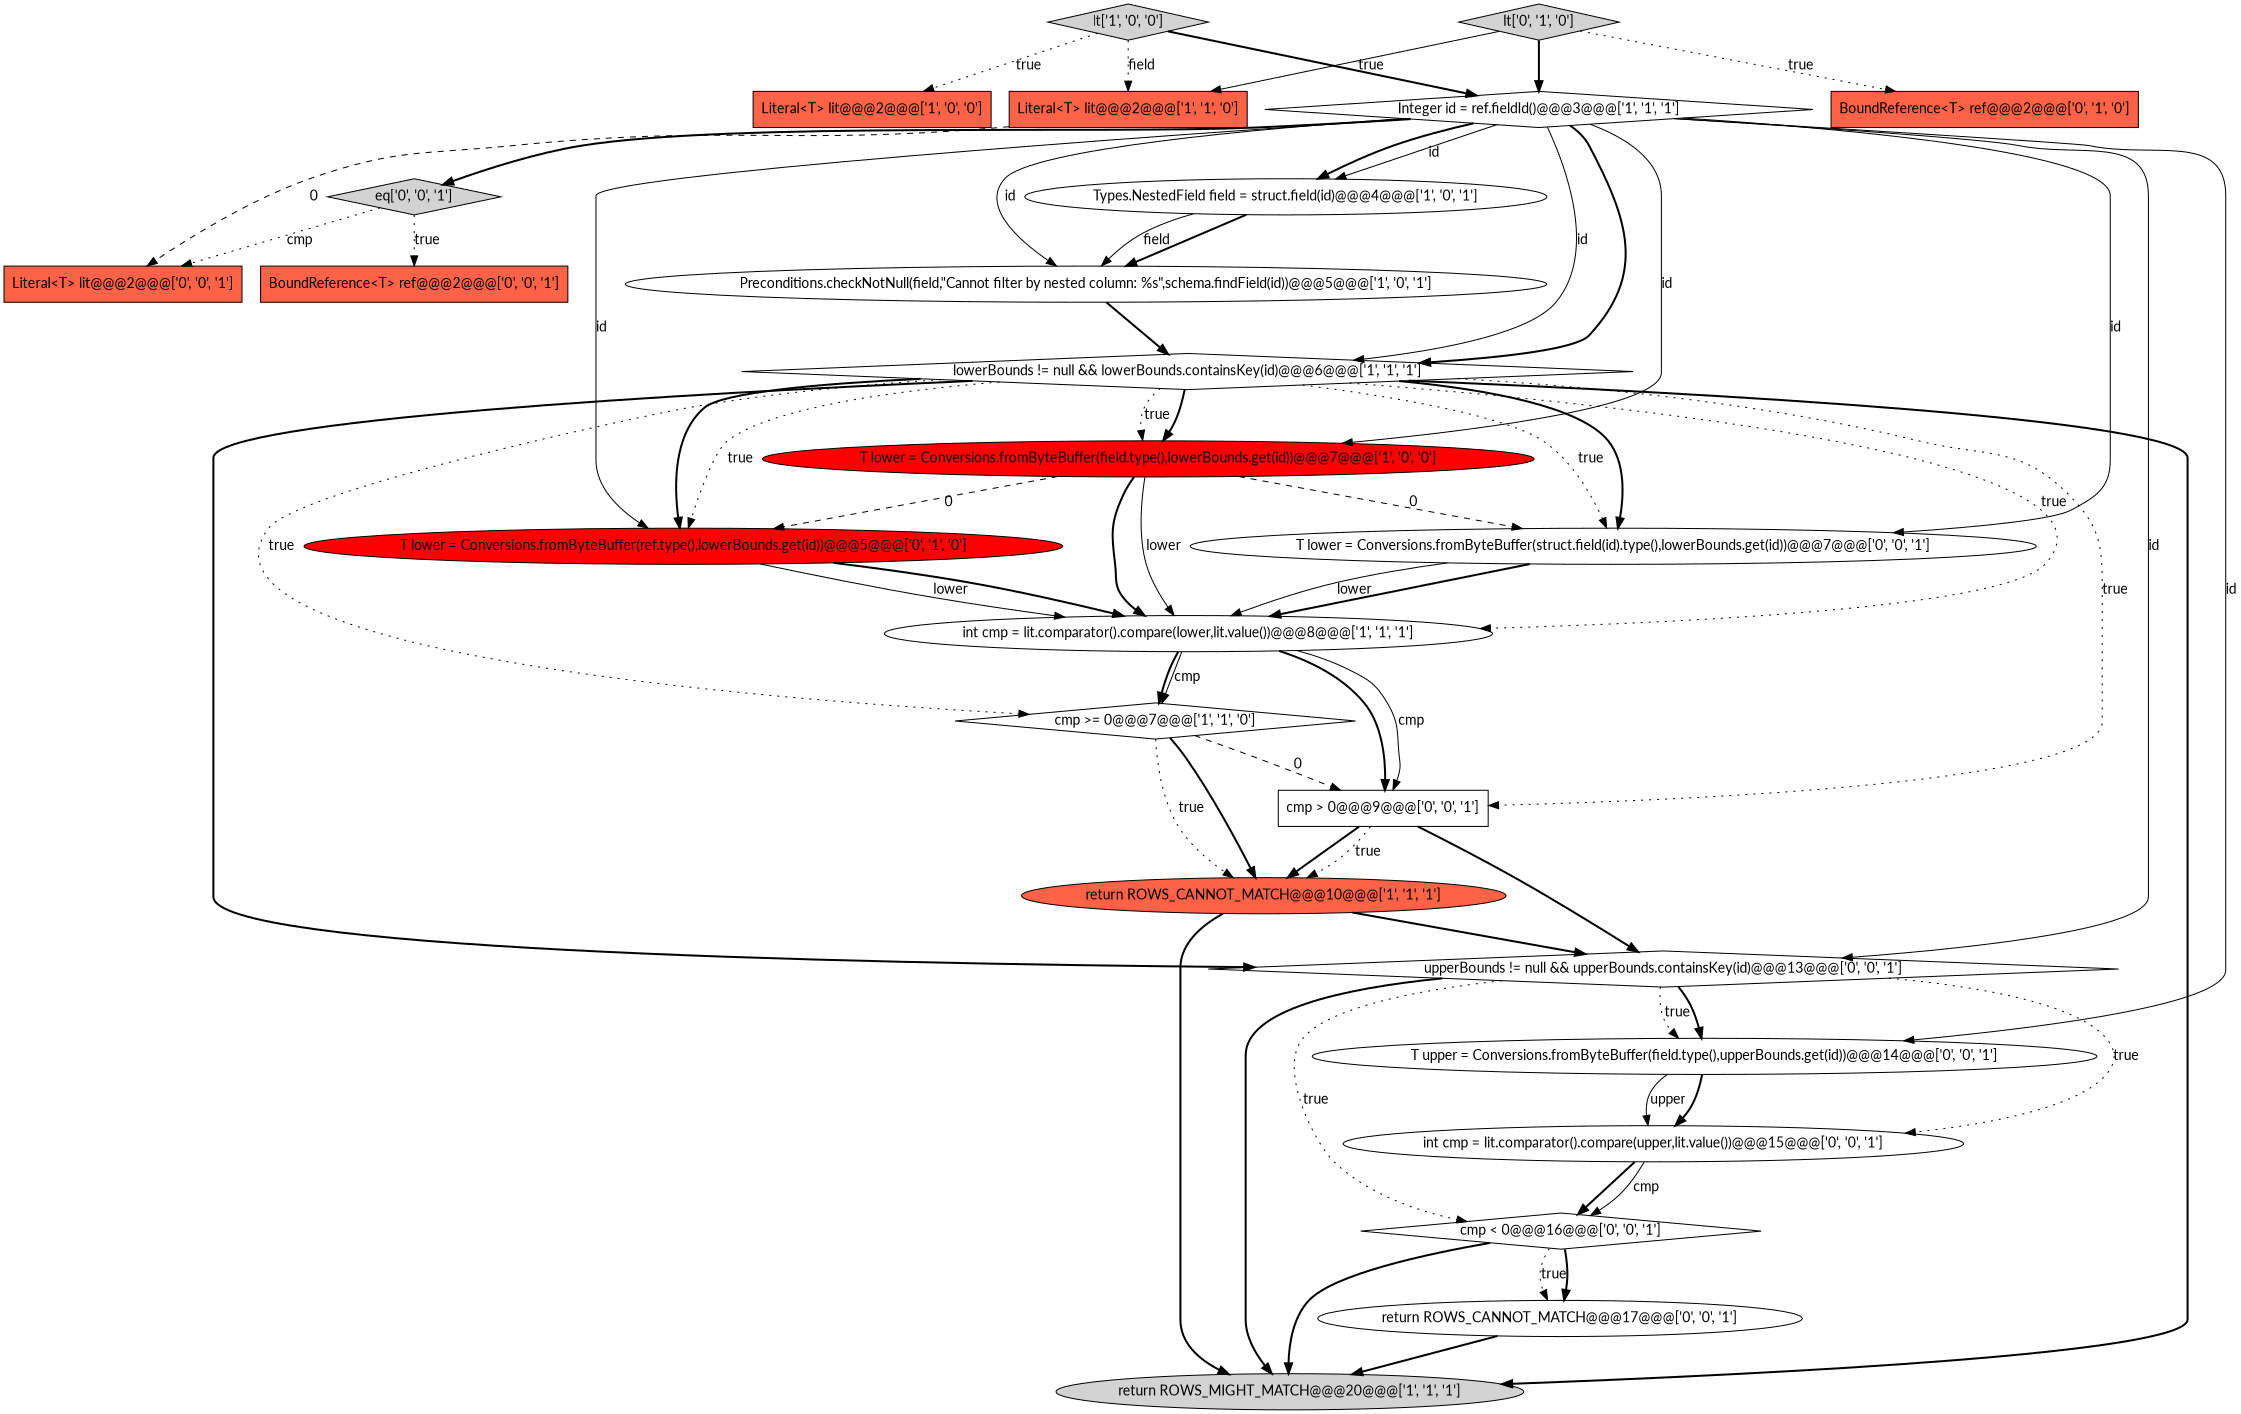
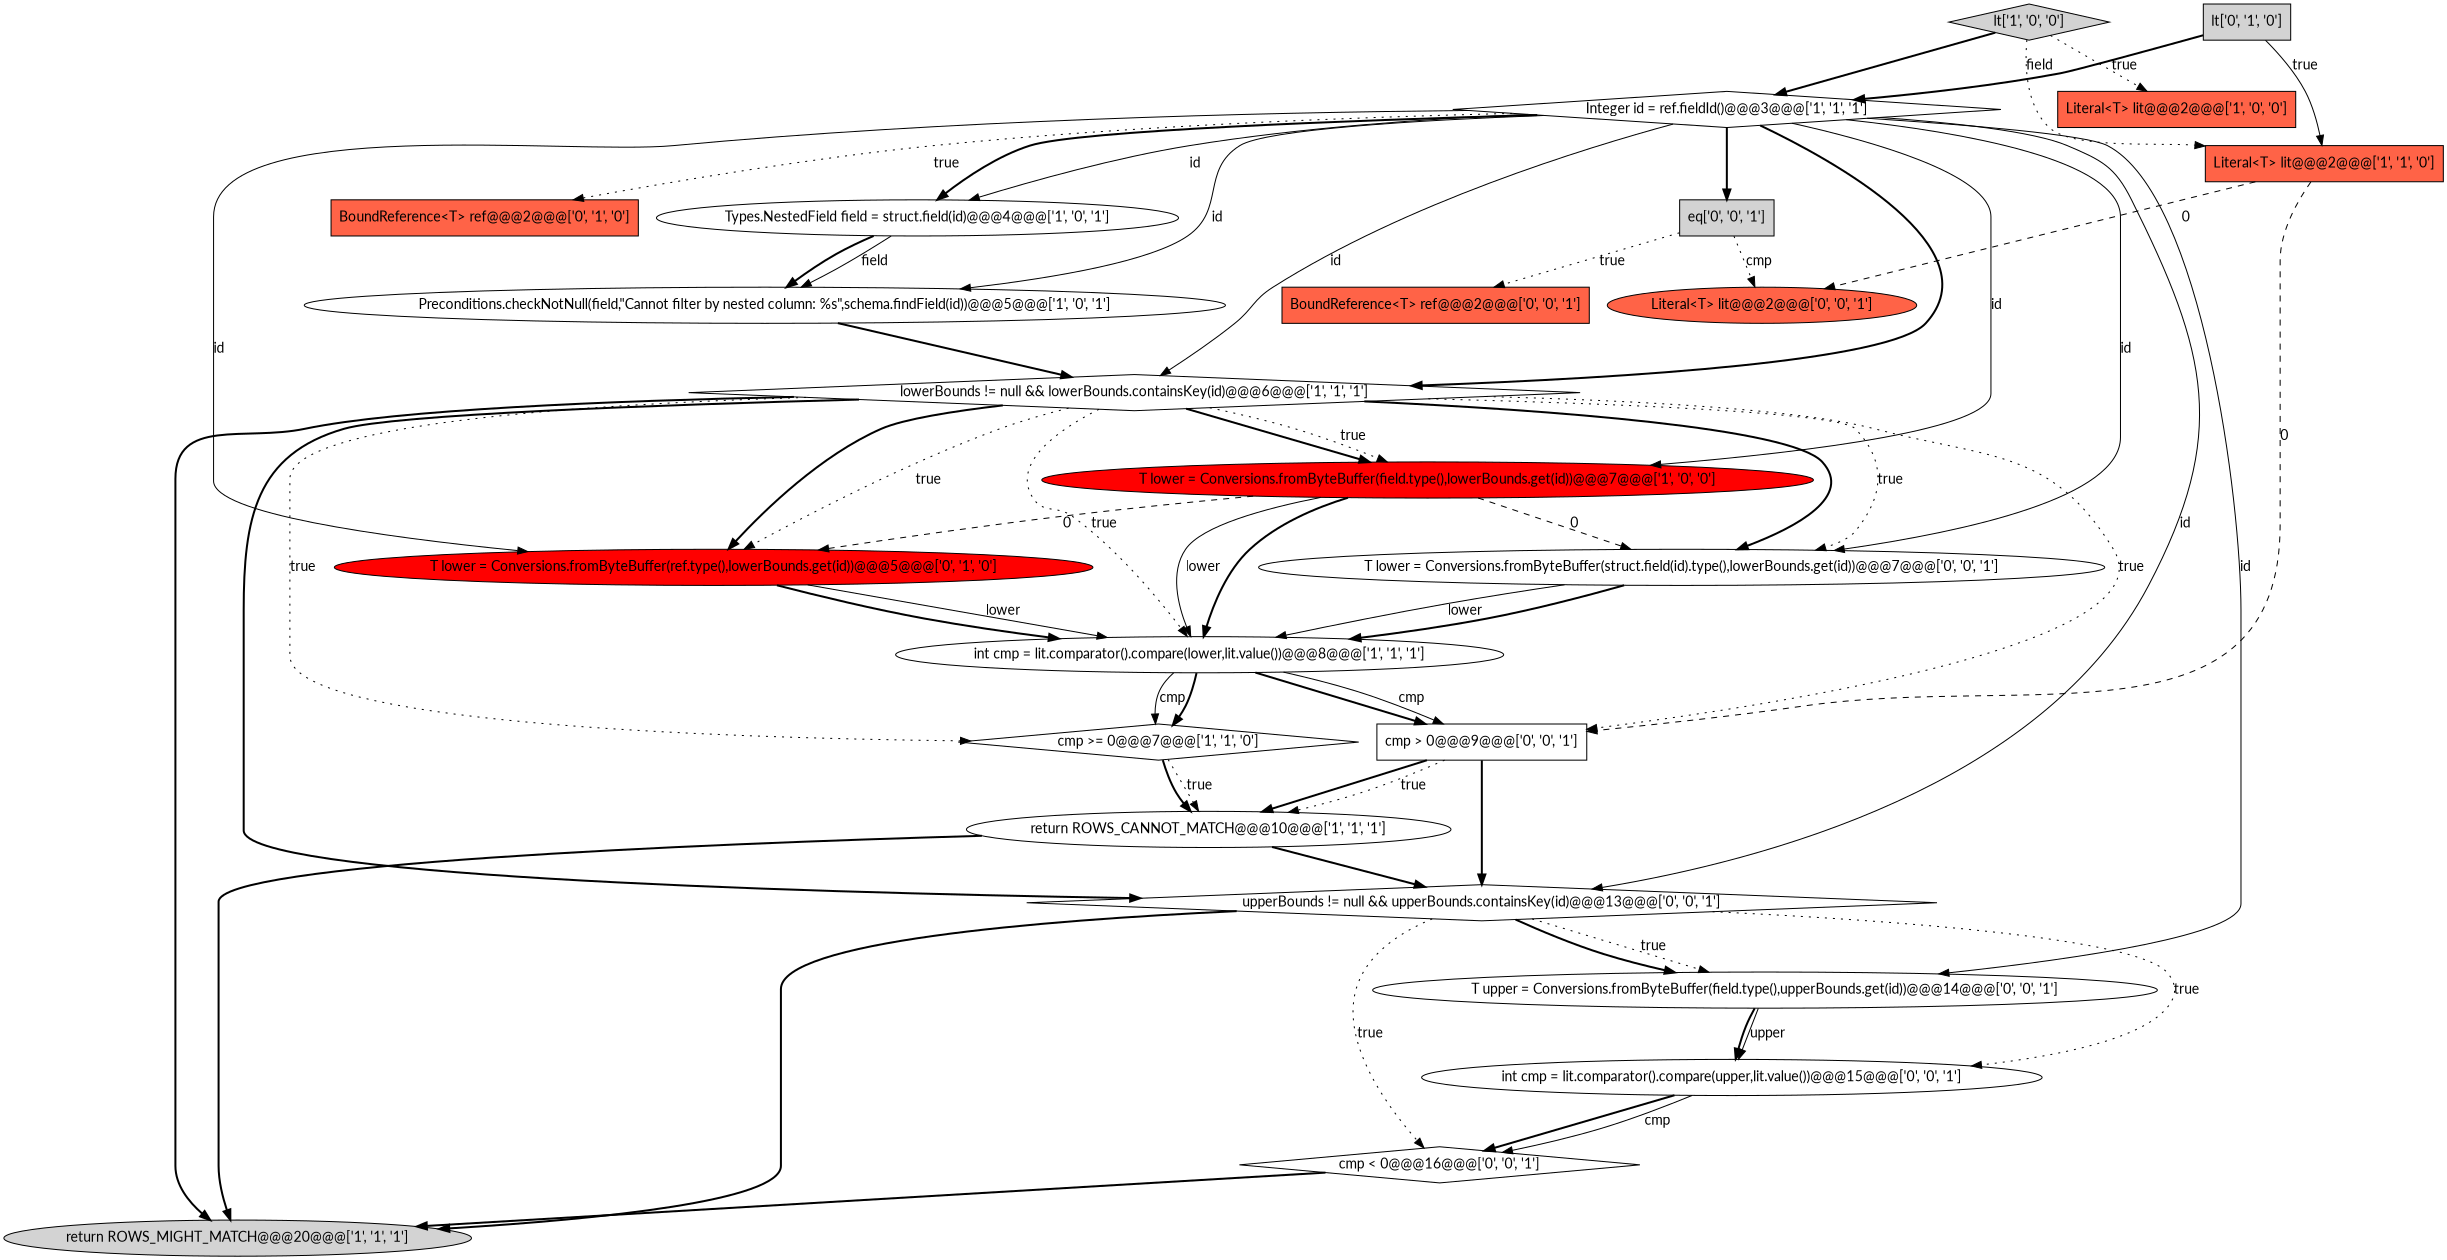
(1539, 22) -> (2247, 22)
(1733, 60) -> (1046, 136)
(414, 197) -> (1727, 218)
(123, 284) -> (1762, 305)
(1263, 760) -> (2160, 680)
(1264, 896) -> (1209, 829)
(1560, 1318) -> none
